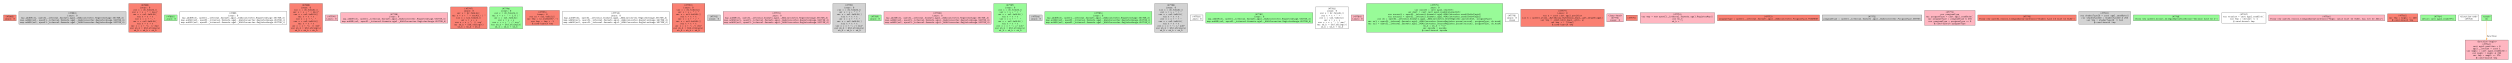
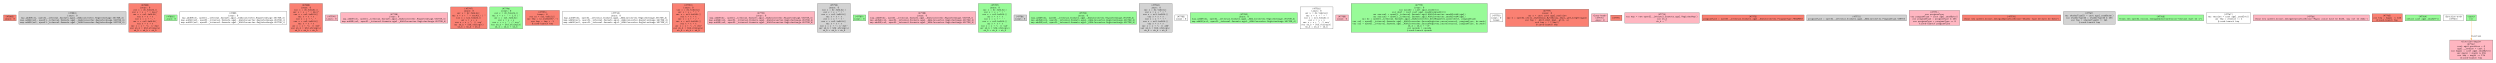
(714, 18) -> none
